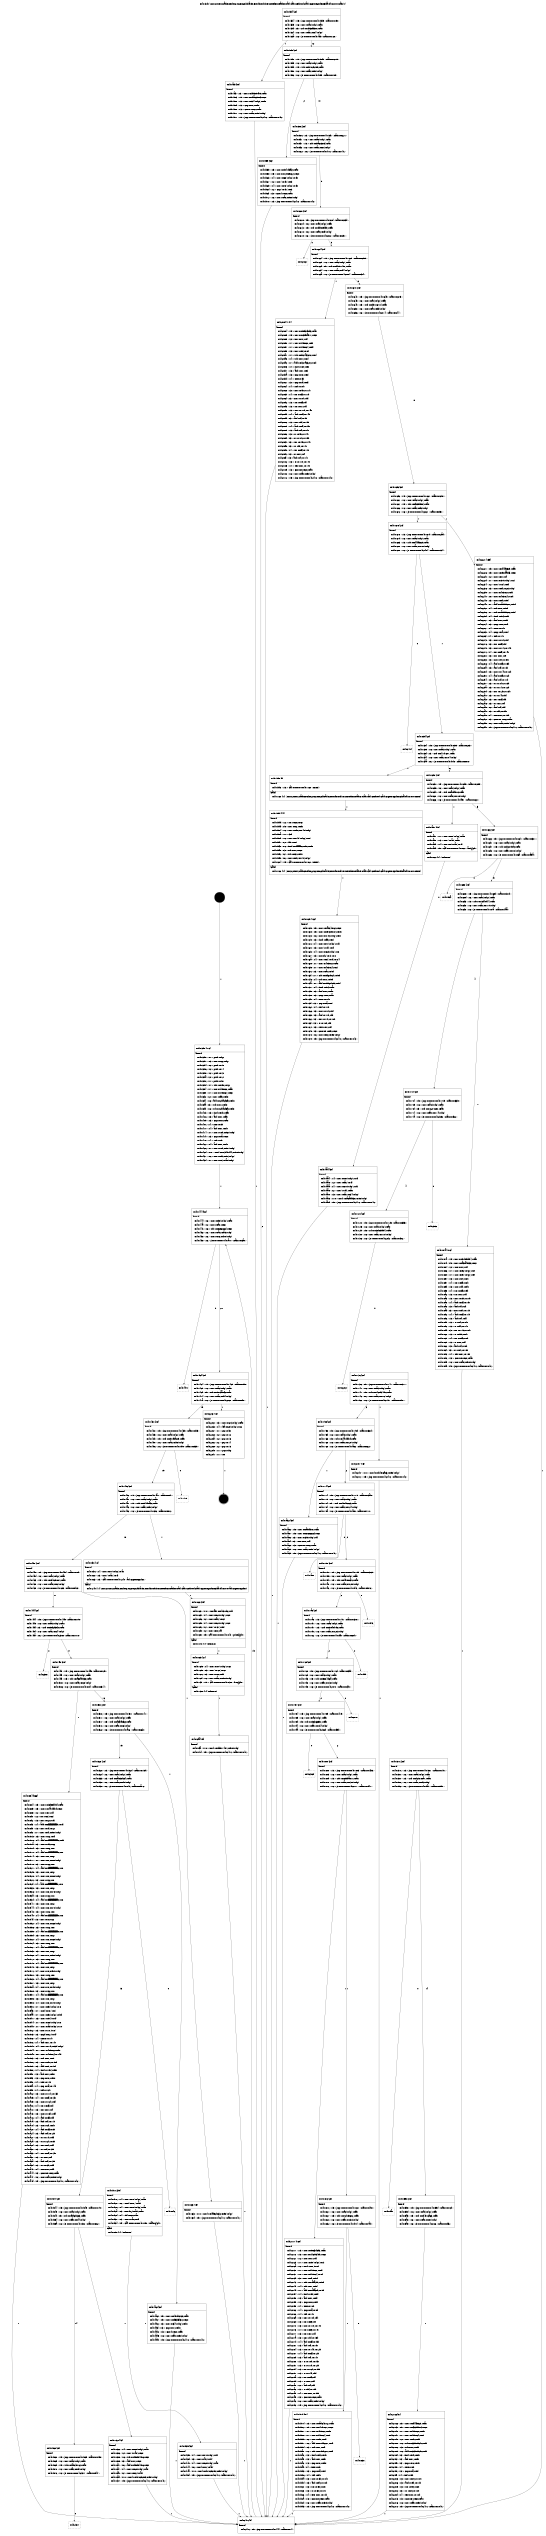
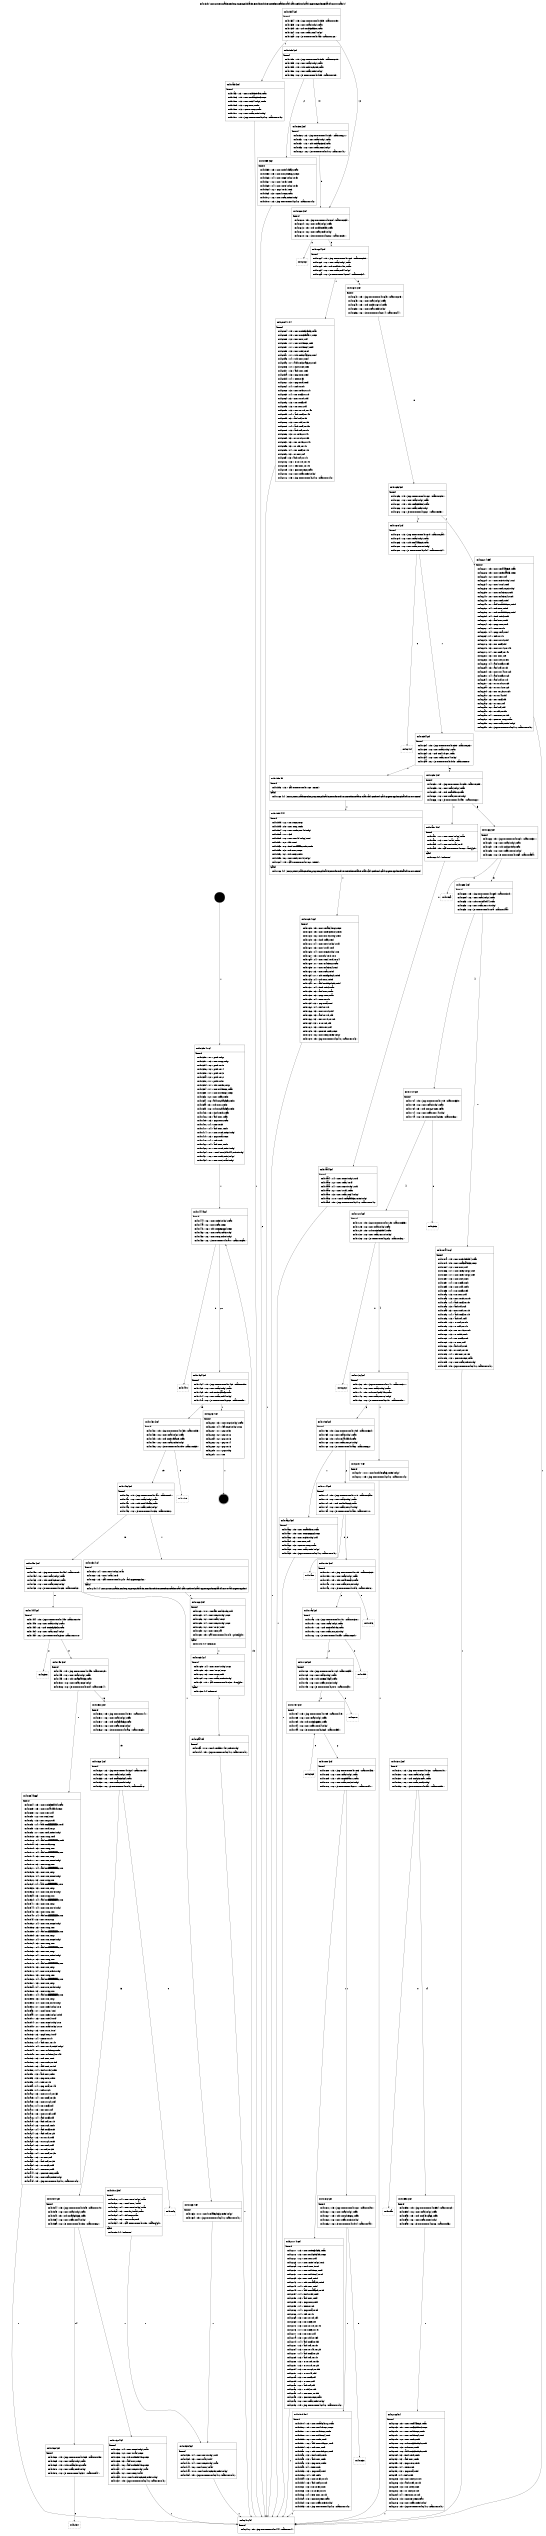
(311, 43) -> (356, 123)
none -> (379, 1307)
(309, 1751) -> (313, 1753)
(177, 2324) -> none
(234, 2369) -> (210, 2332)
